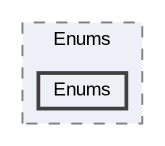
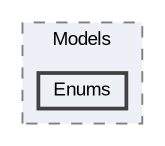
(82, 40) -> (82, 40)
